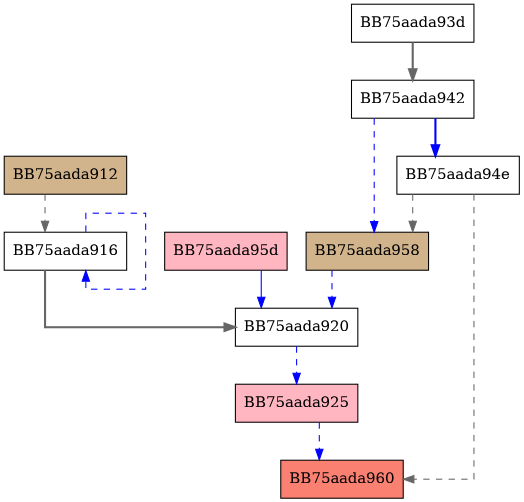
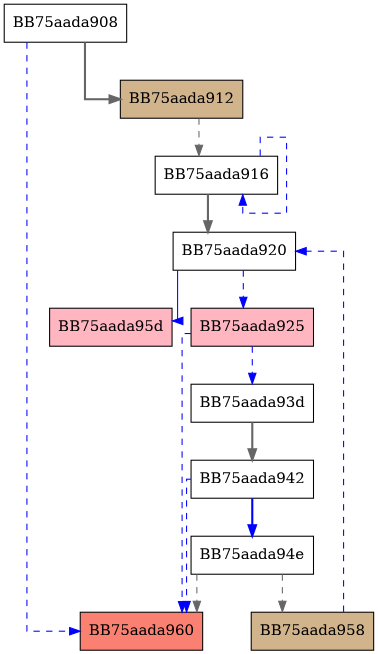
none -> (65, 23)
(374, 170) -> (187, 538)
(261, 284) -> (178, 296)
none -> (252, 360)
